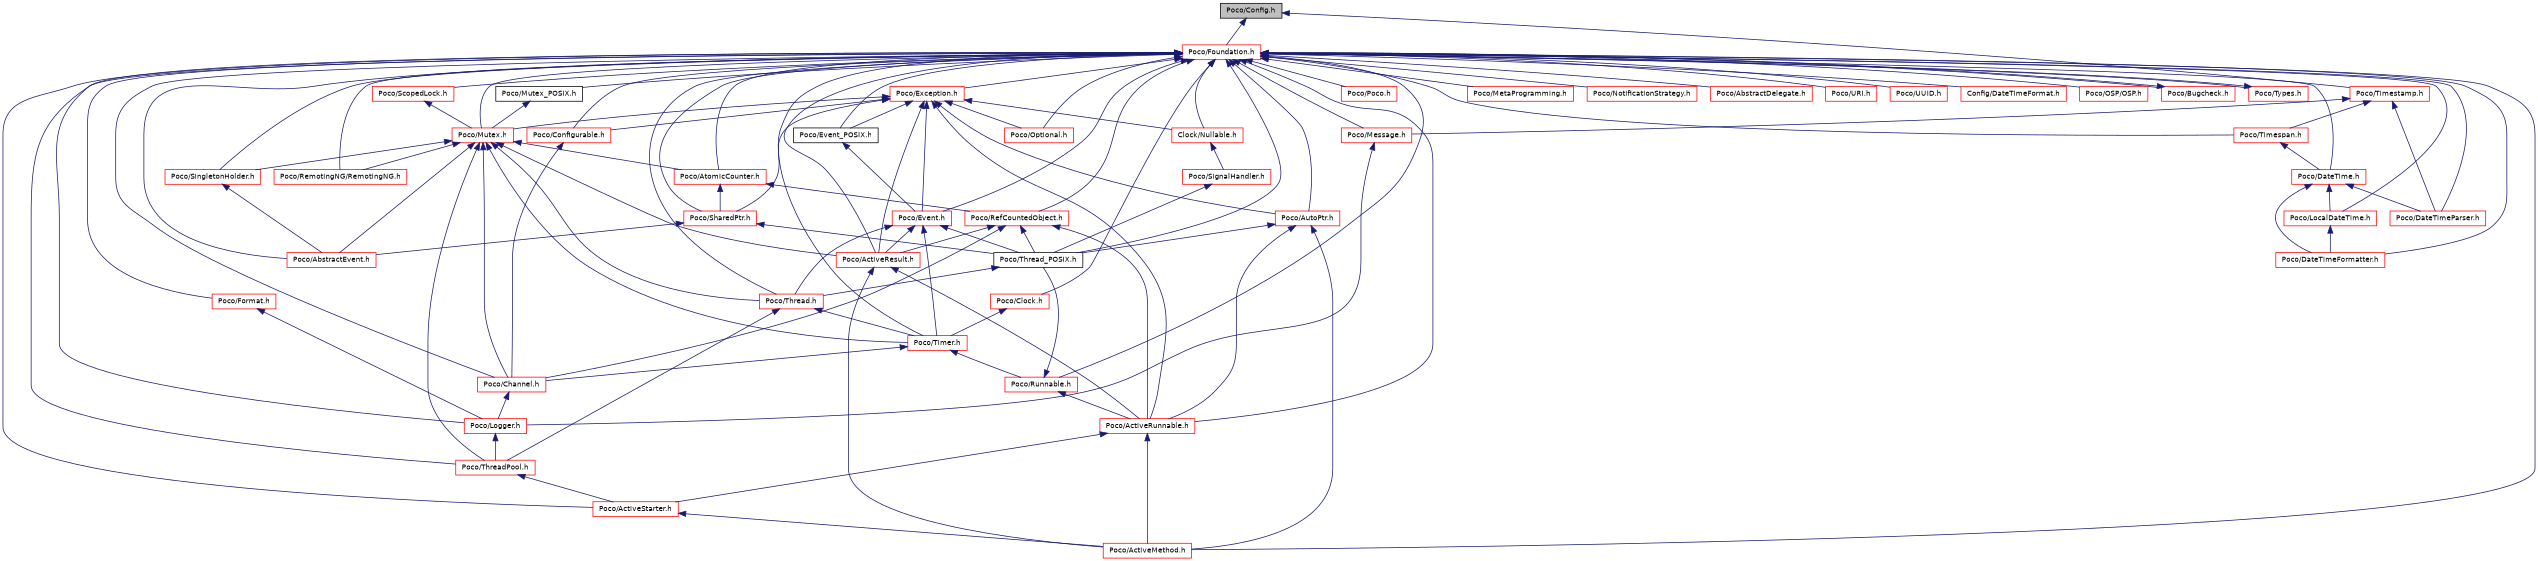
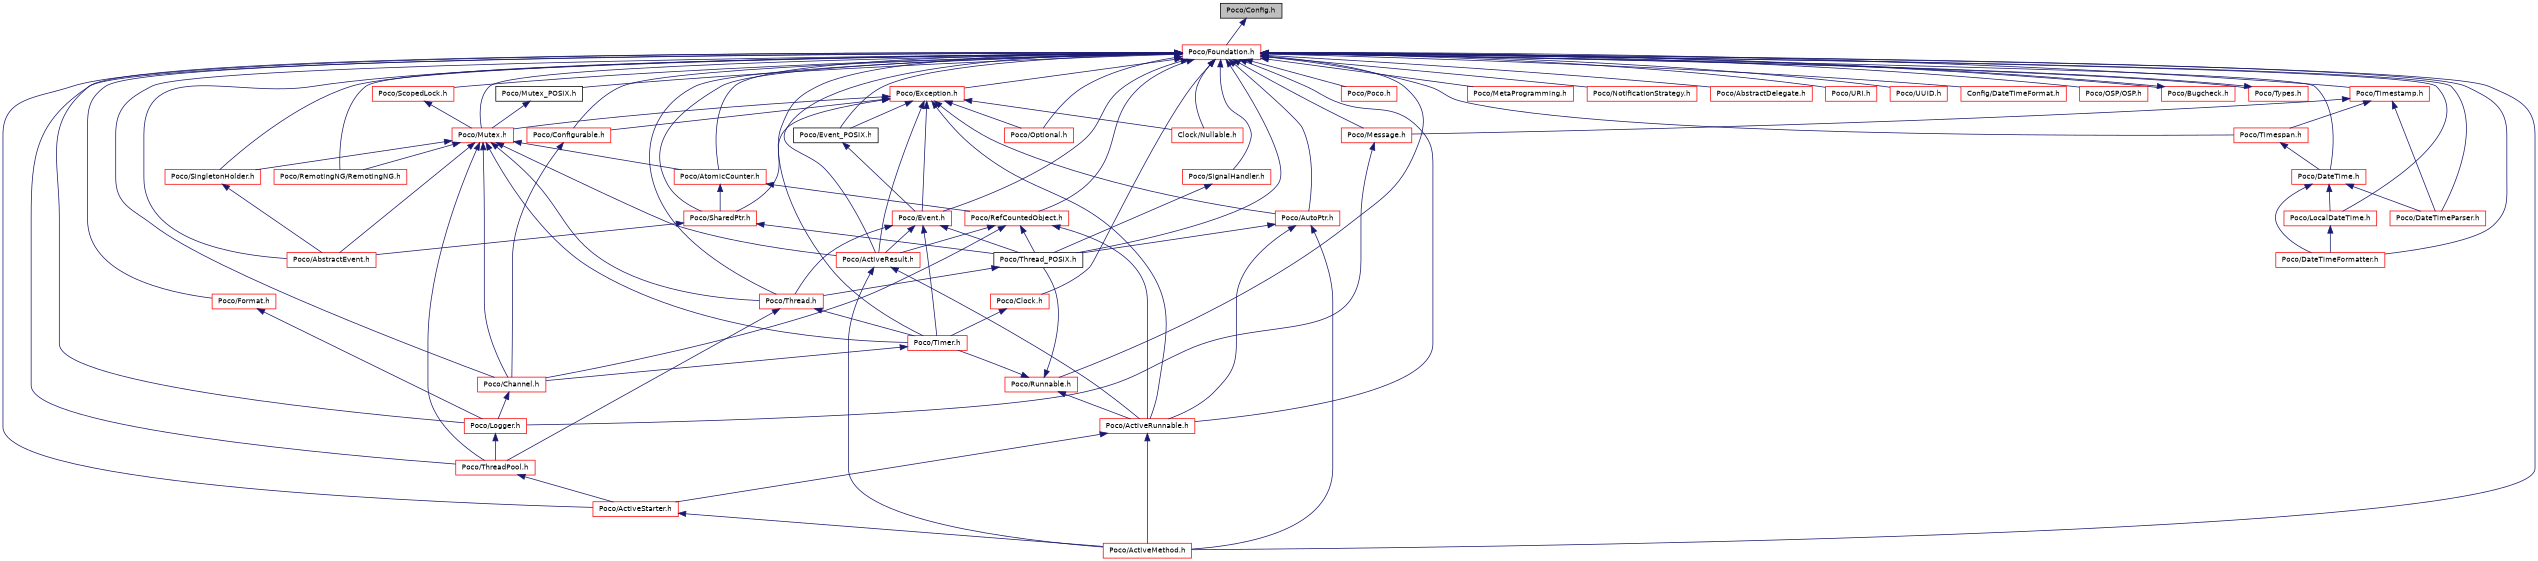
(1820, 44) -> (1809, 60)
(1219, 160) -> (1243, 118)
(989, 366) -> (990, 362)
